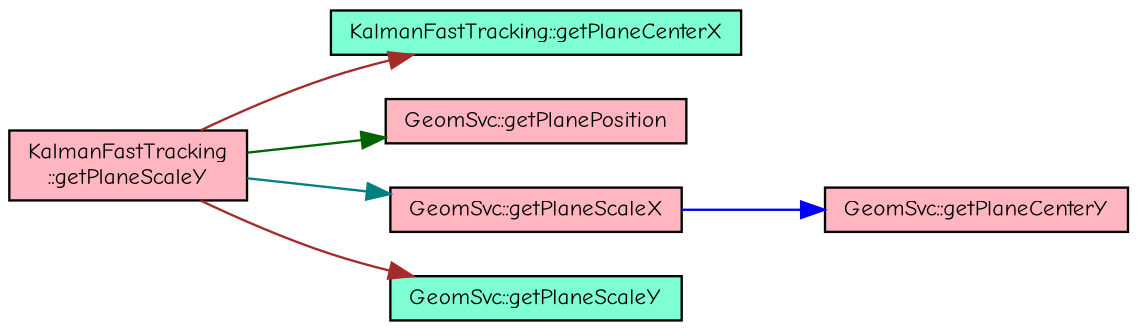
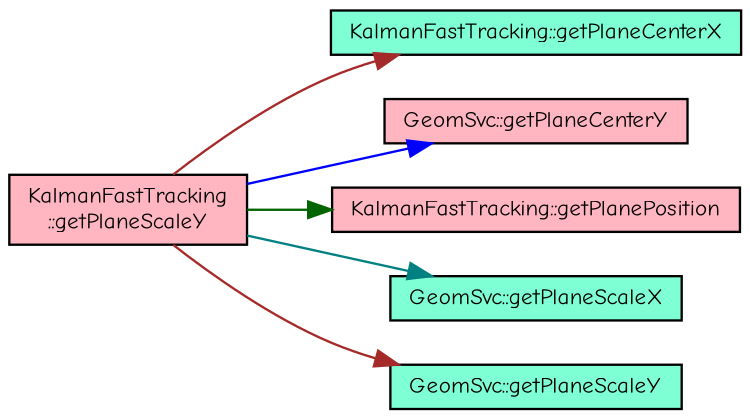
(536, 121) -> (536, 210)
(536, 210) -> (536, 298)
(741, 210) -> (328, 166)
